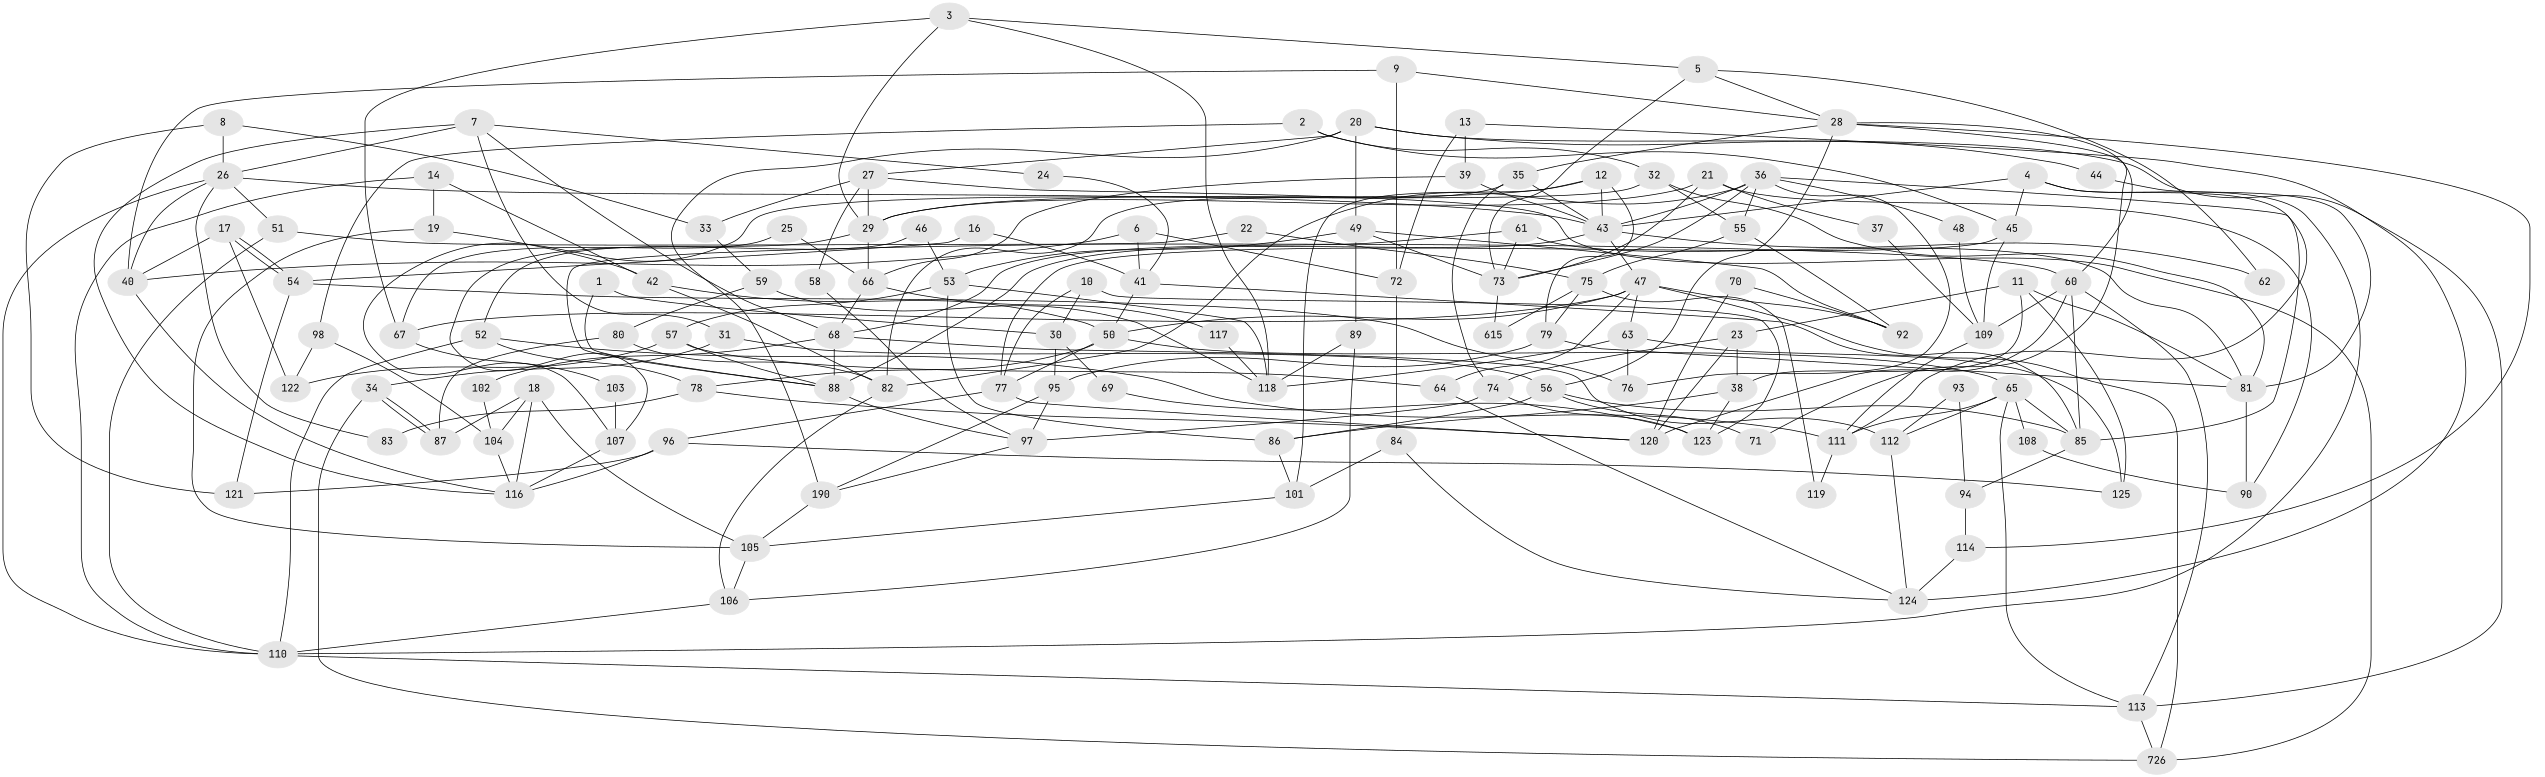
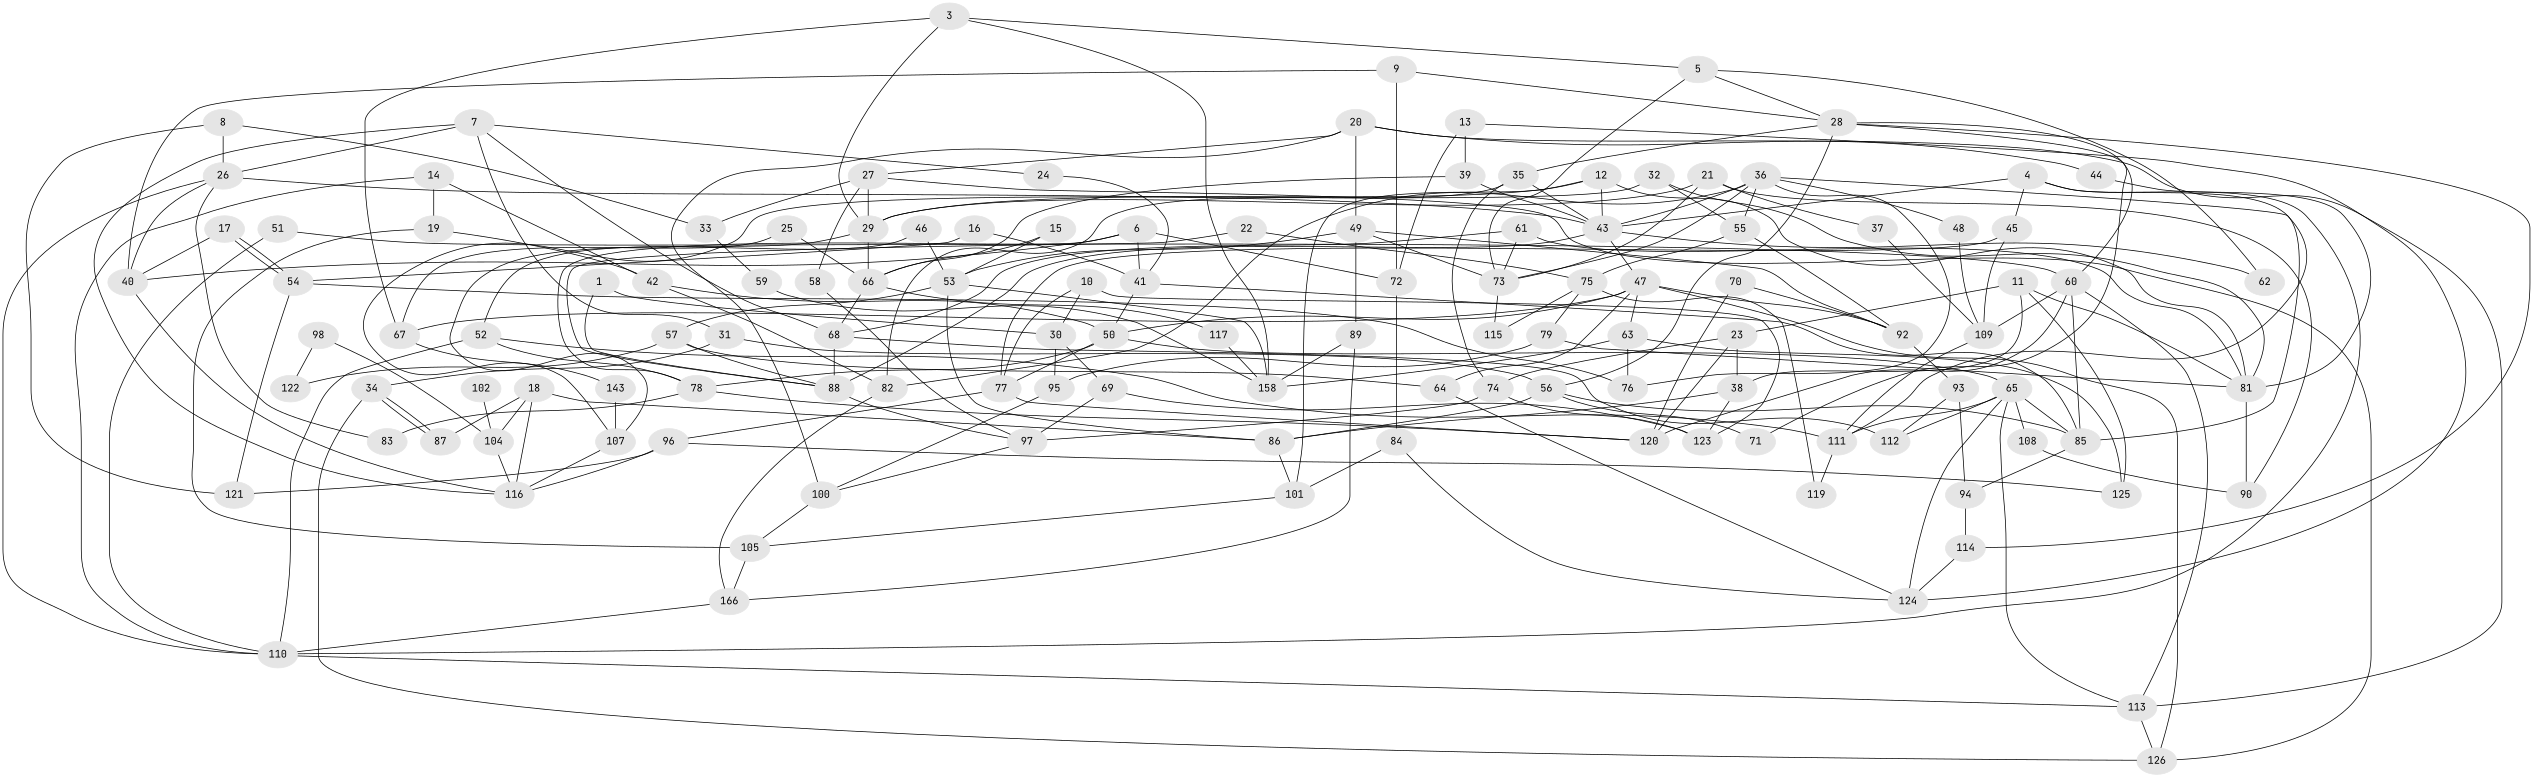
(1303, 123) -> none
(254, 206) -> none
none -> (1056, 229)
none -> (739, 244)
(1579, 258) -> (1879, 265)
(257, 309) -> none
(618, 335) -> none
(1493, 335) -> (1493, 335)
(735, 351) -> none
none -> (1931, 362)
(615, 389) -> (615, 389)
(1267, 389) -> (1267, 389)
(1043, 411) -> (1073, 412)
(628, 484) -> (903, 420)
(821, 495) -> (821, 495)
(1899, 522) -> (1937, 485)
(729, 601) -> (729, 601)
(2157, 761) -> (2157, 761)
